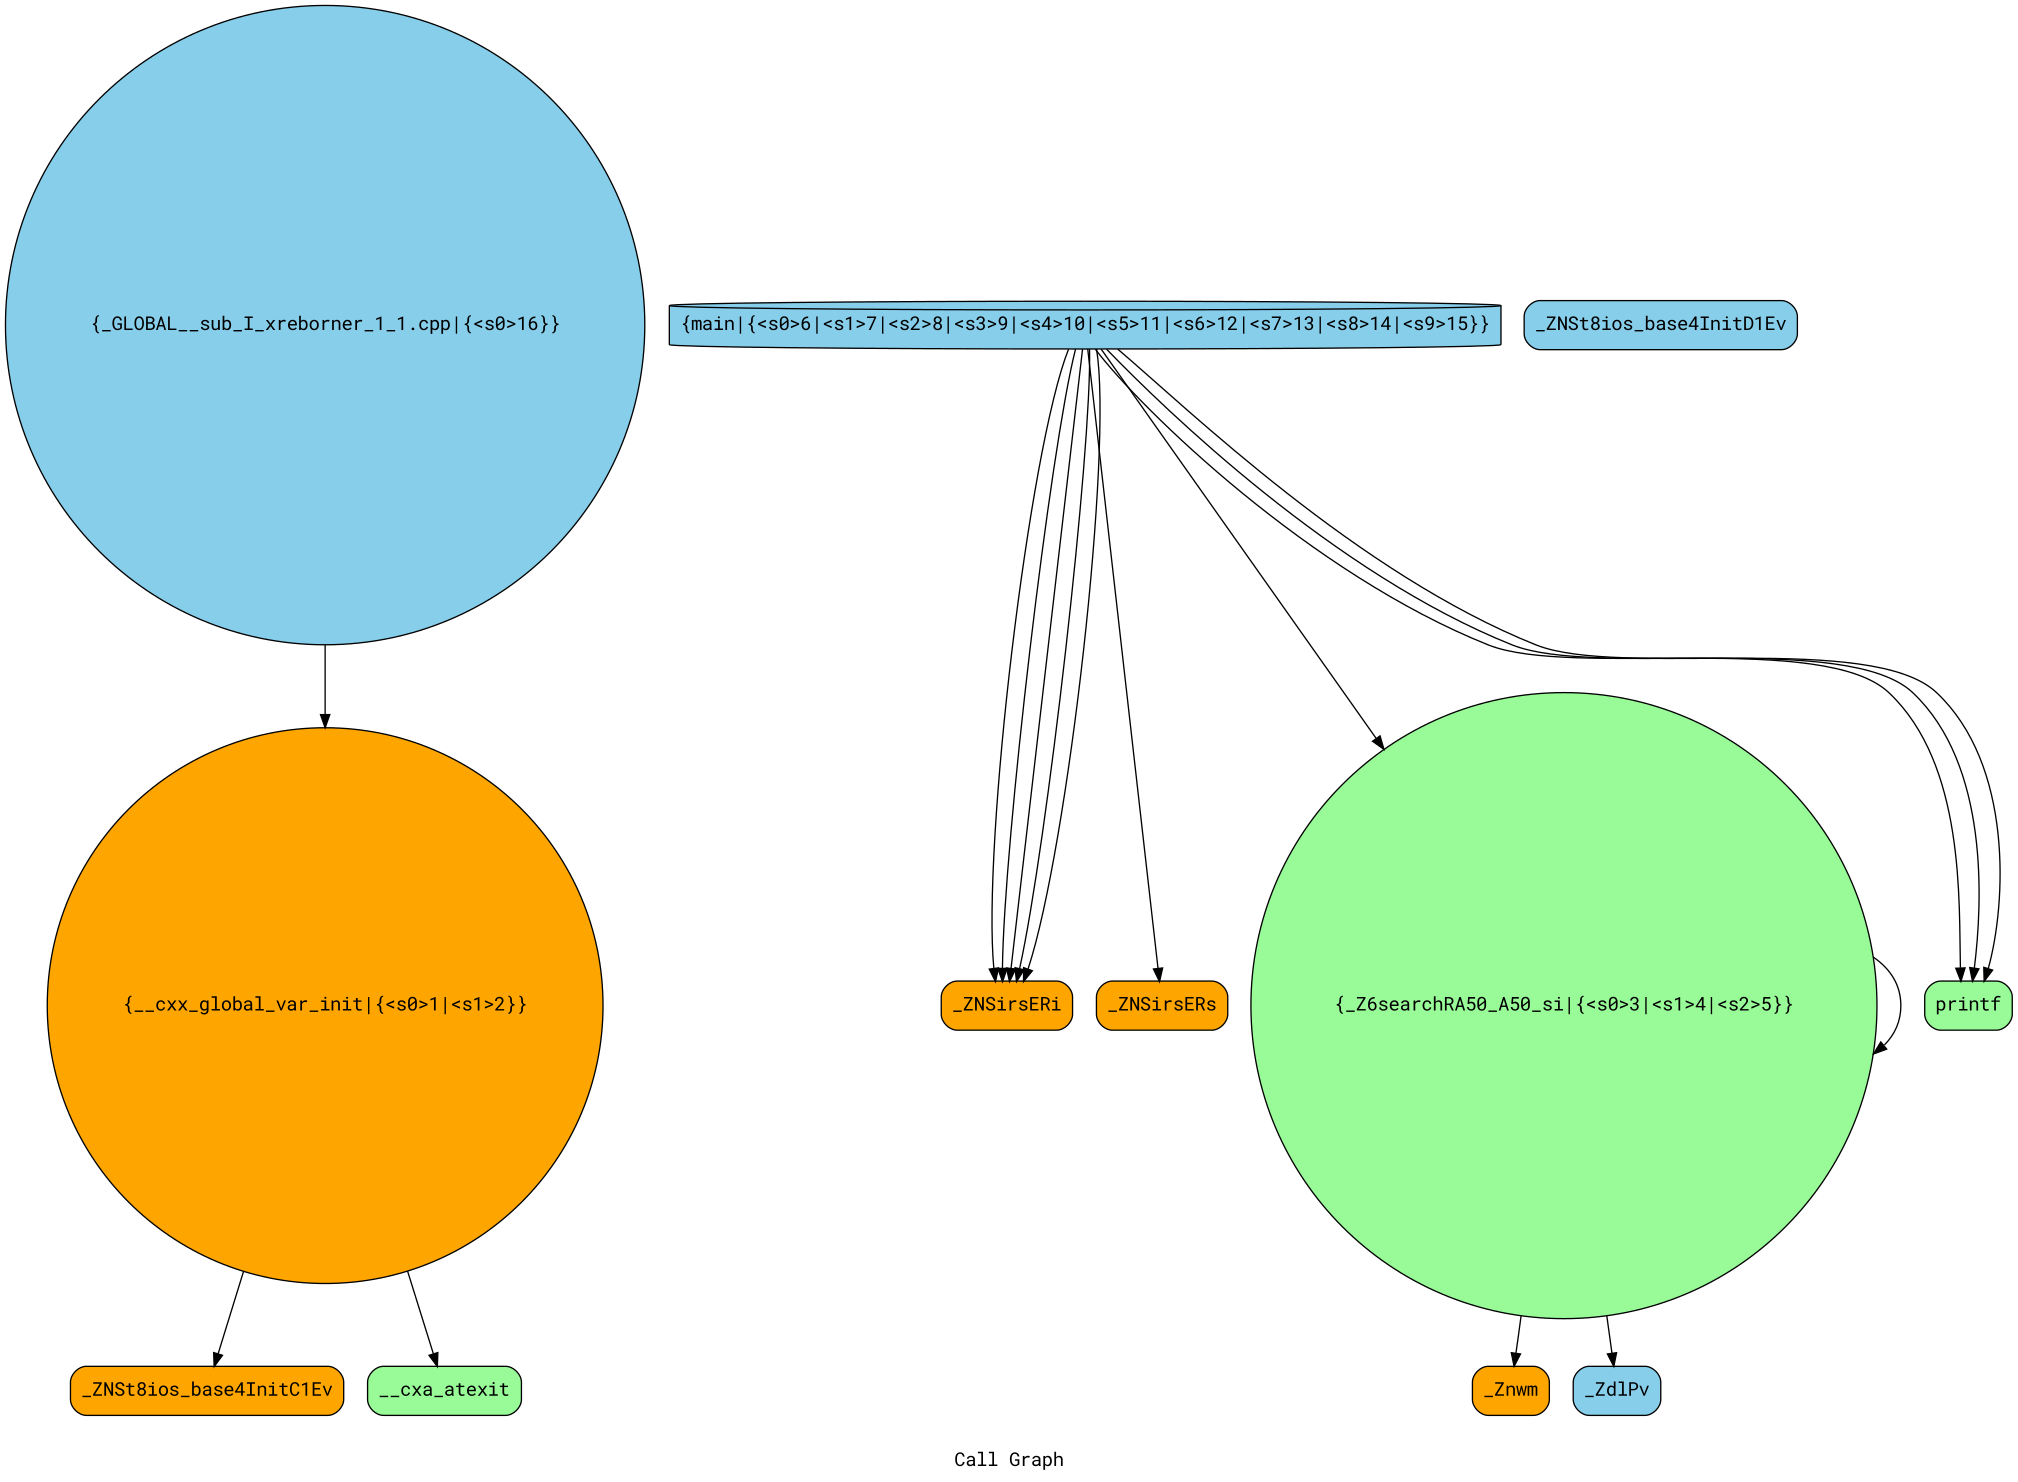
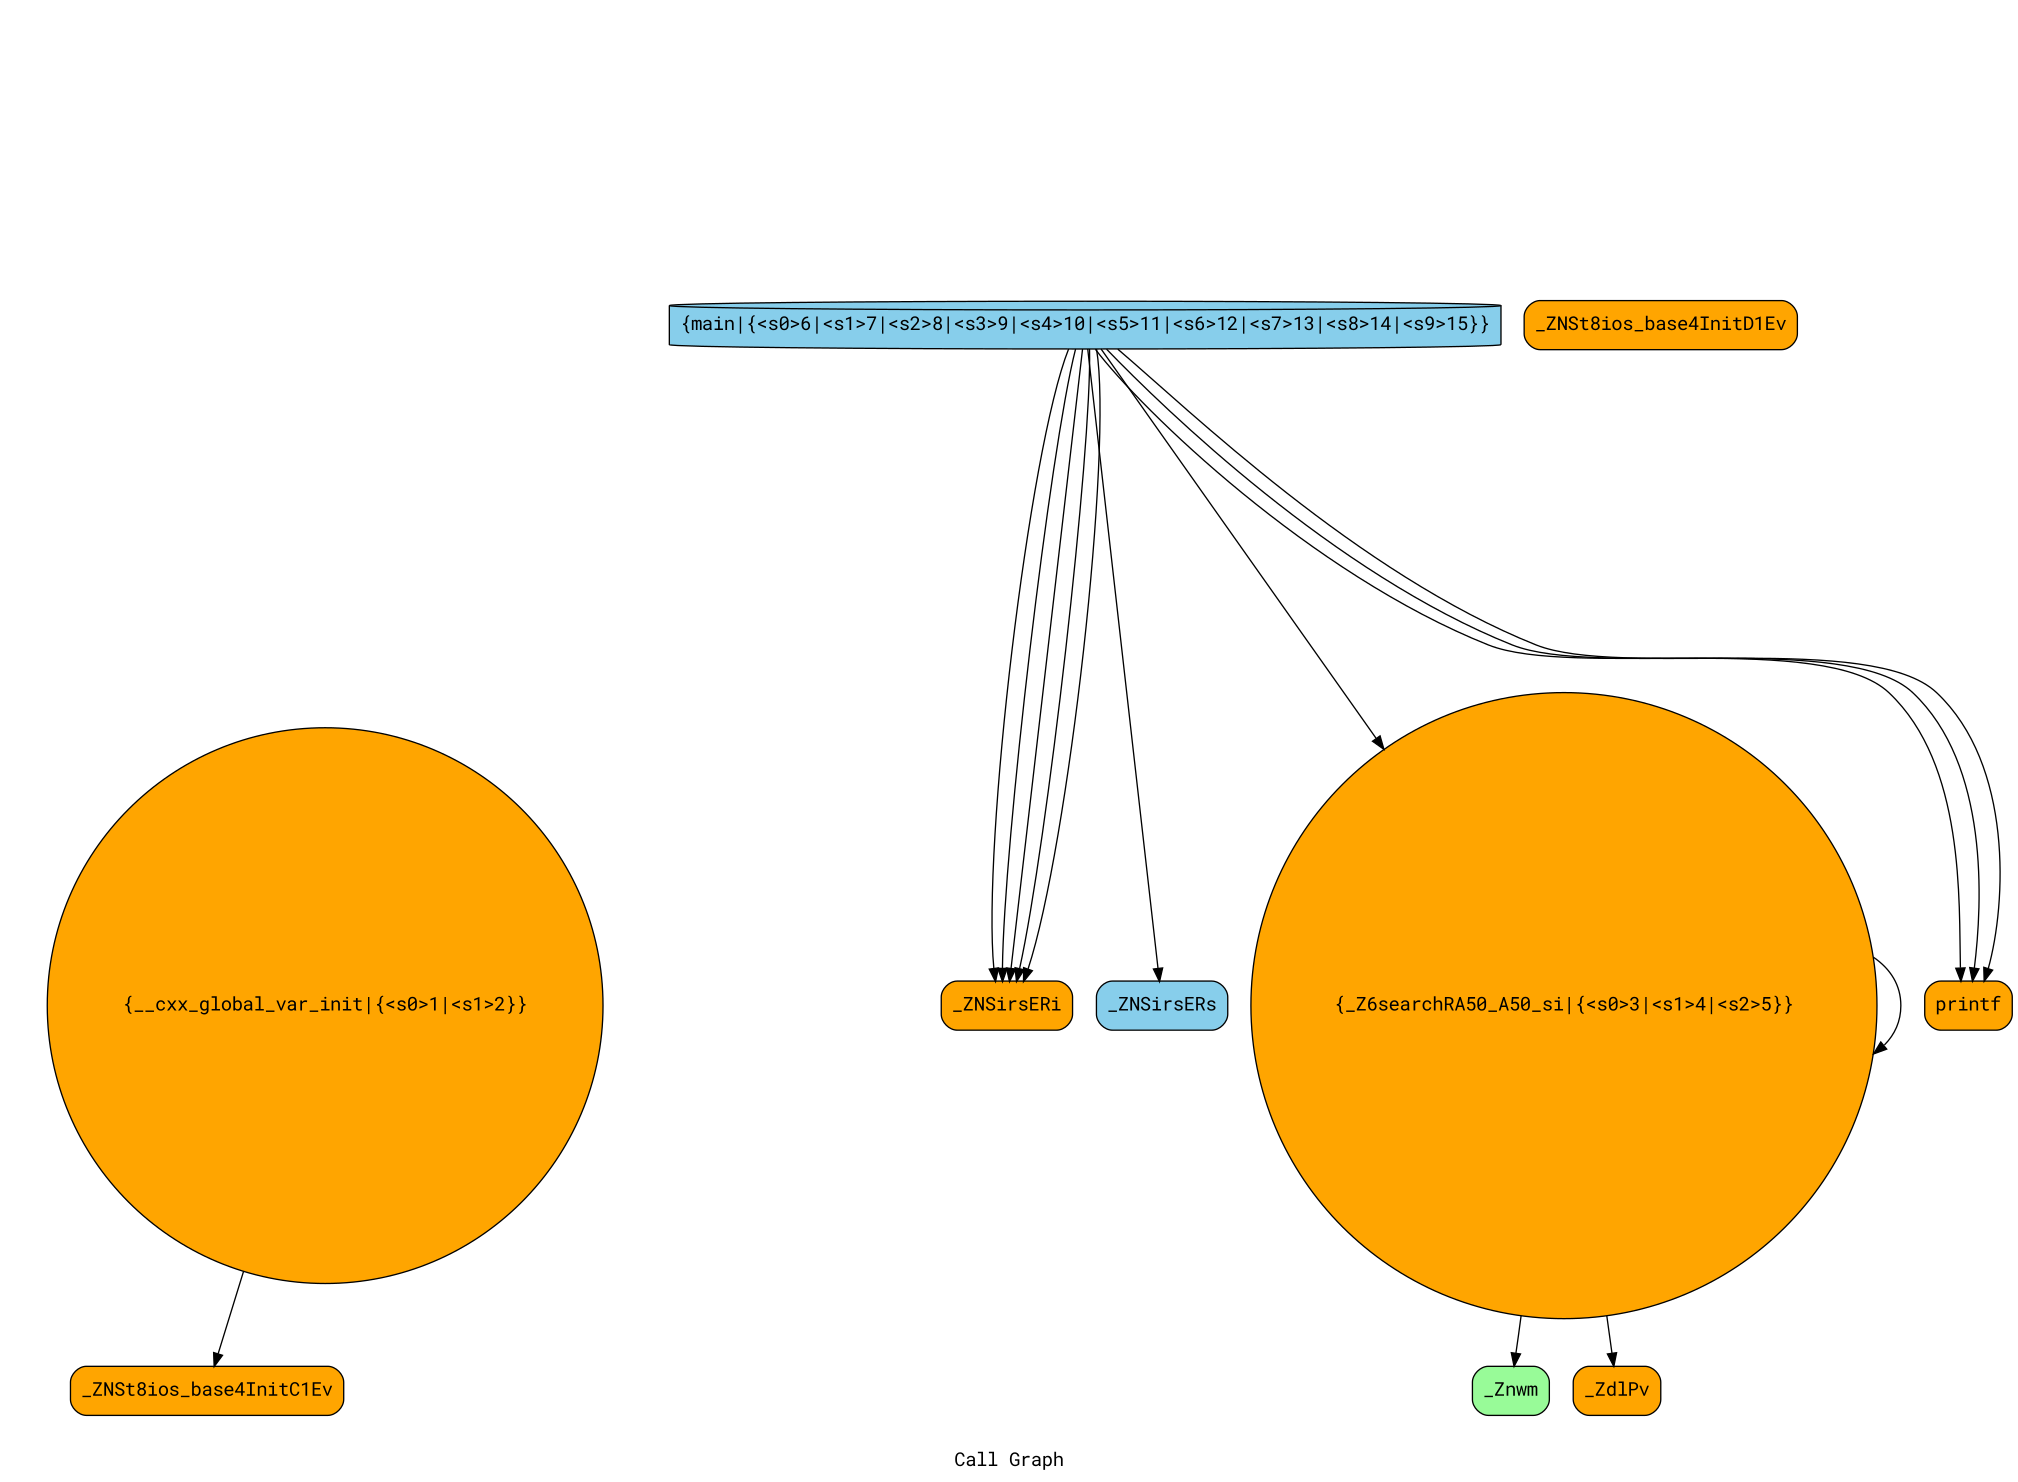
(325, 325) -> none
(1661, 325) -> (1661, 325)
(1162, 1006) -> (1162, 1006)
(1564, 1006) -> (1564, 1006)
(1968, 1006) -> (1968, 1006)
(445, 1391) -> none
(1511, 1391) -> (1511, 1391)
(1617, 1391) -> (1617, 1391)
